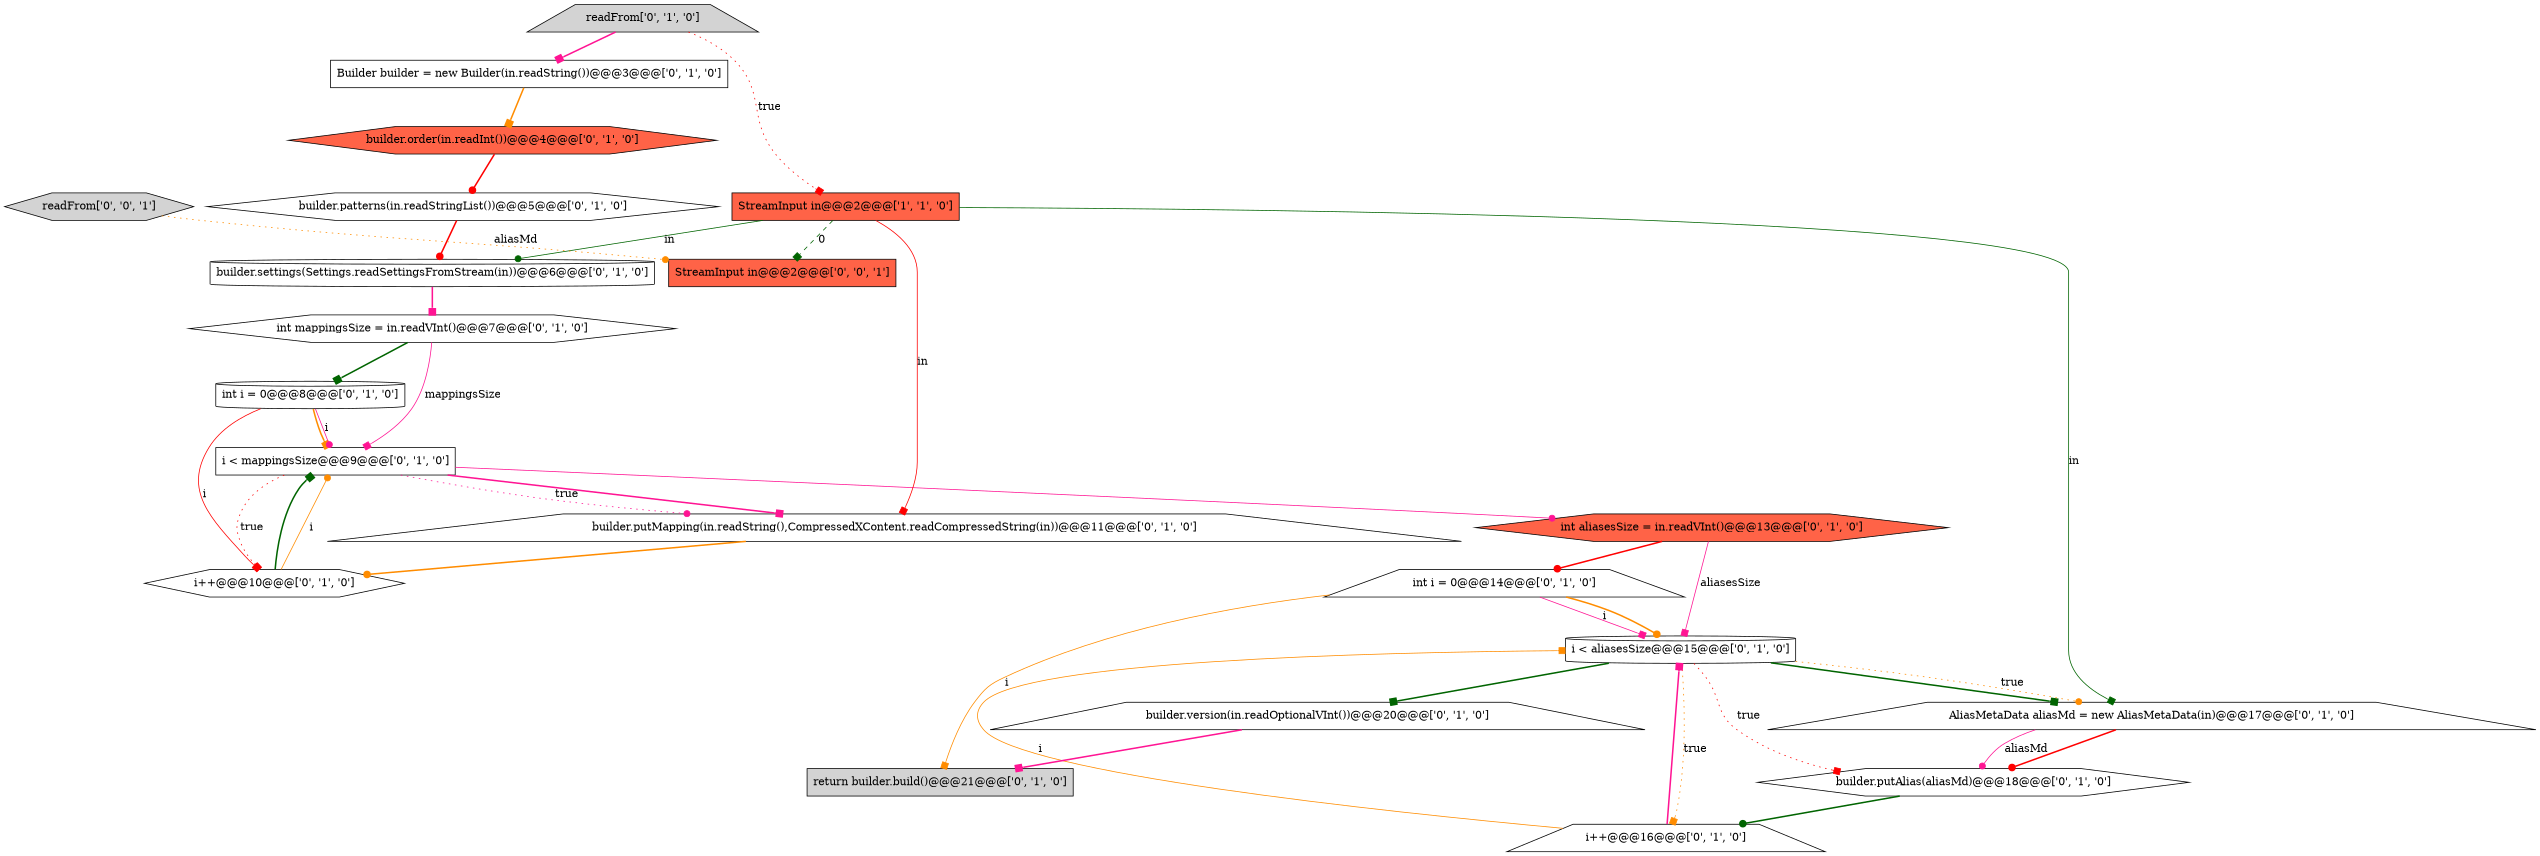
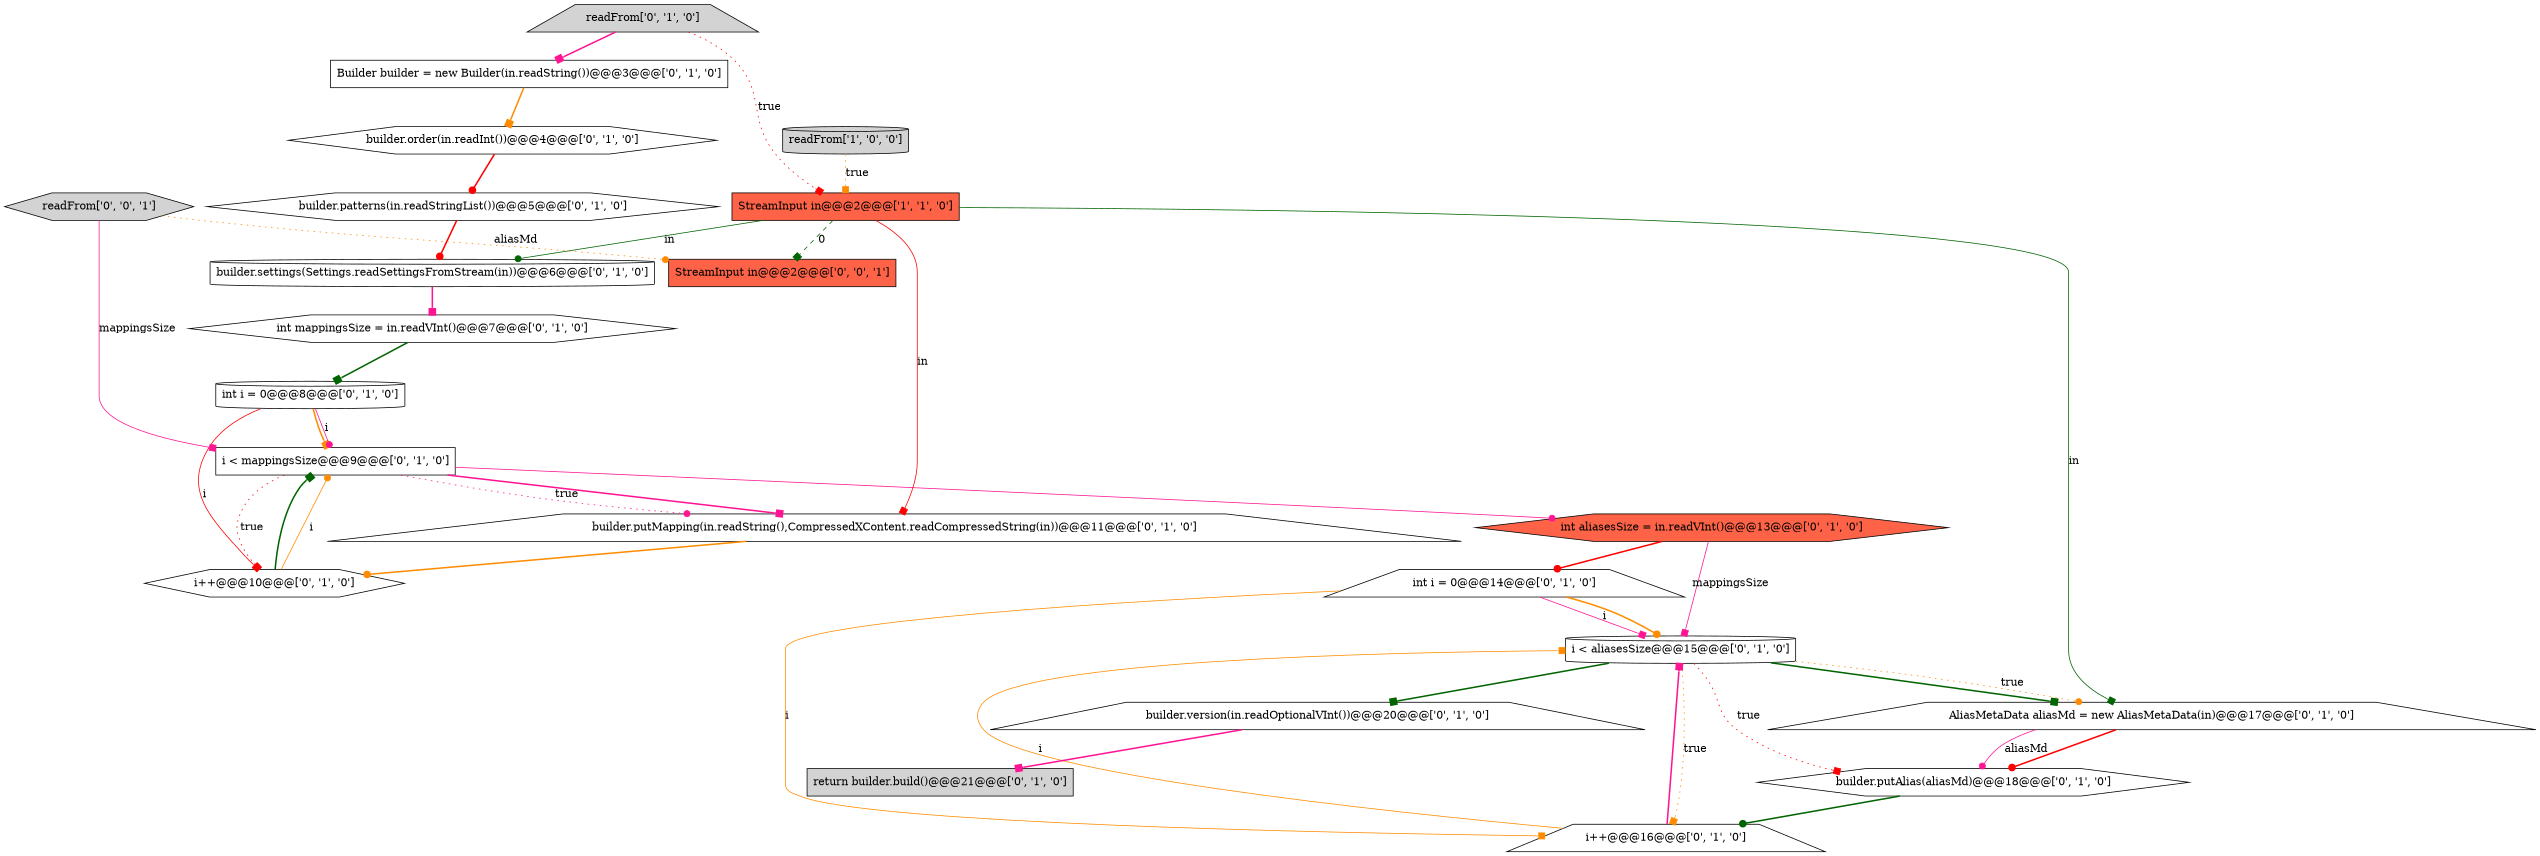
(502, 140) -> (502, 140)
none -> (846, 140)
(416, 402) -> (99, 371)
(1730, 583) -> (1730, 583)
(1113, 637) -> (811, 799)
